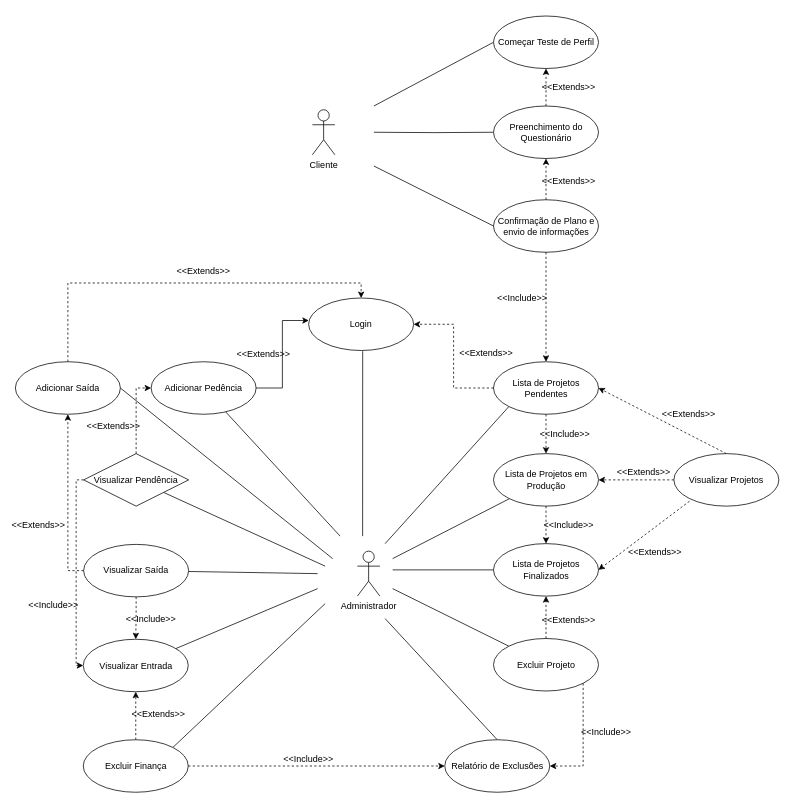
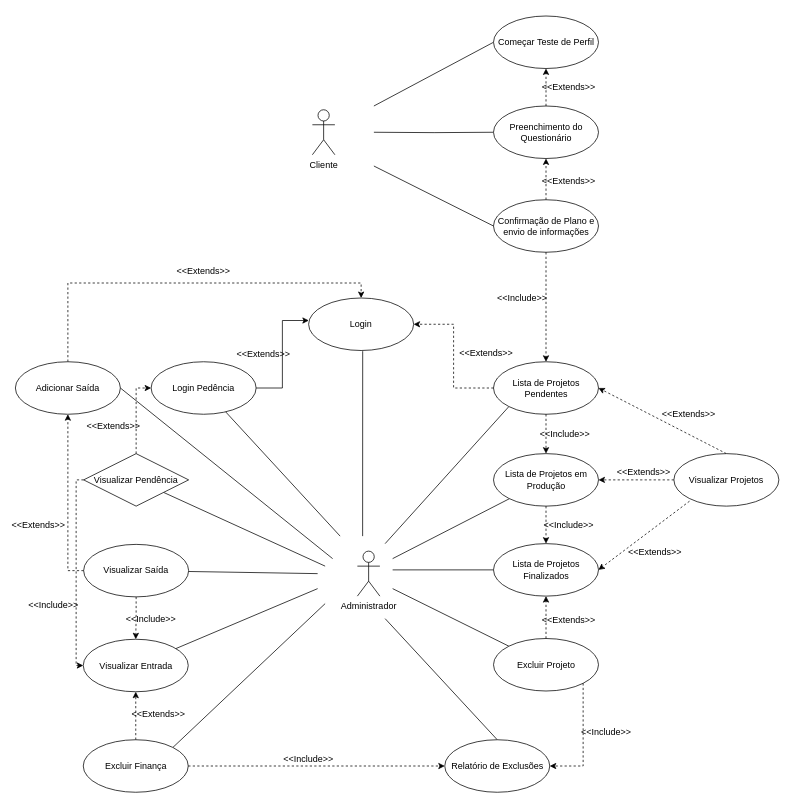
(204, 388) -> (204, 388)
